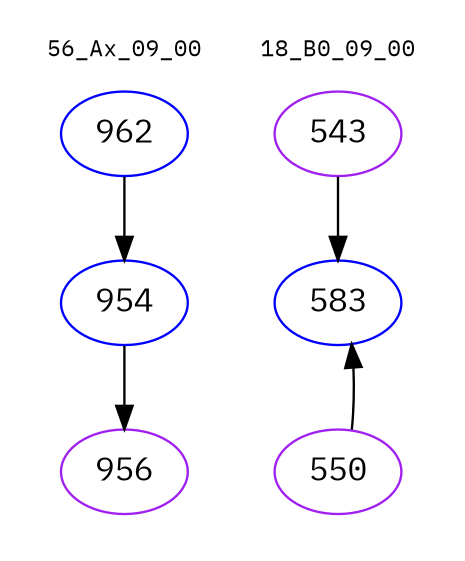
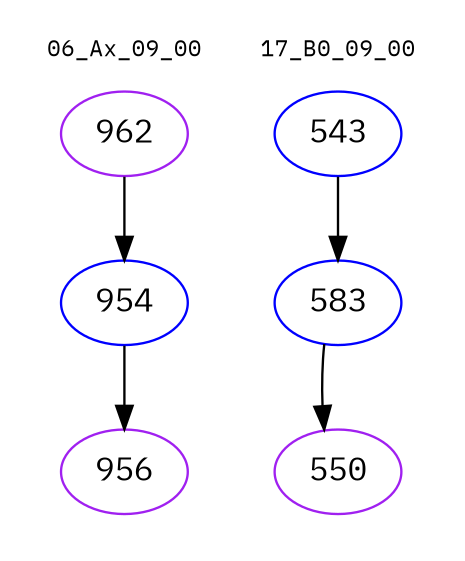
(126, 50) -> (126, 50)
(339, 50) -> (339, 50)
(124, 134) -> (124, 134)
(338, 134) -> (338, 134)
(354, 399) -> (322, 375)
